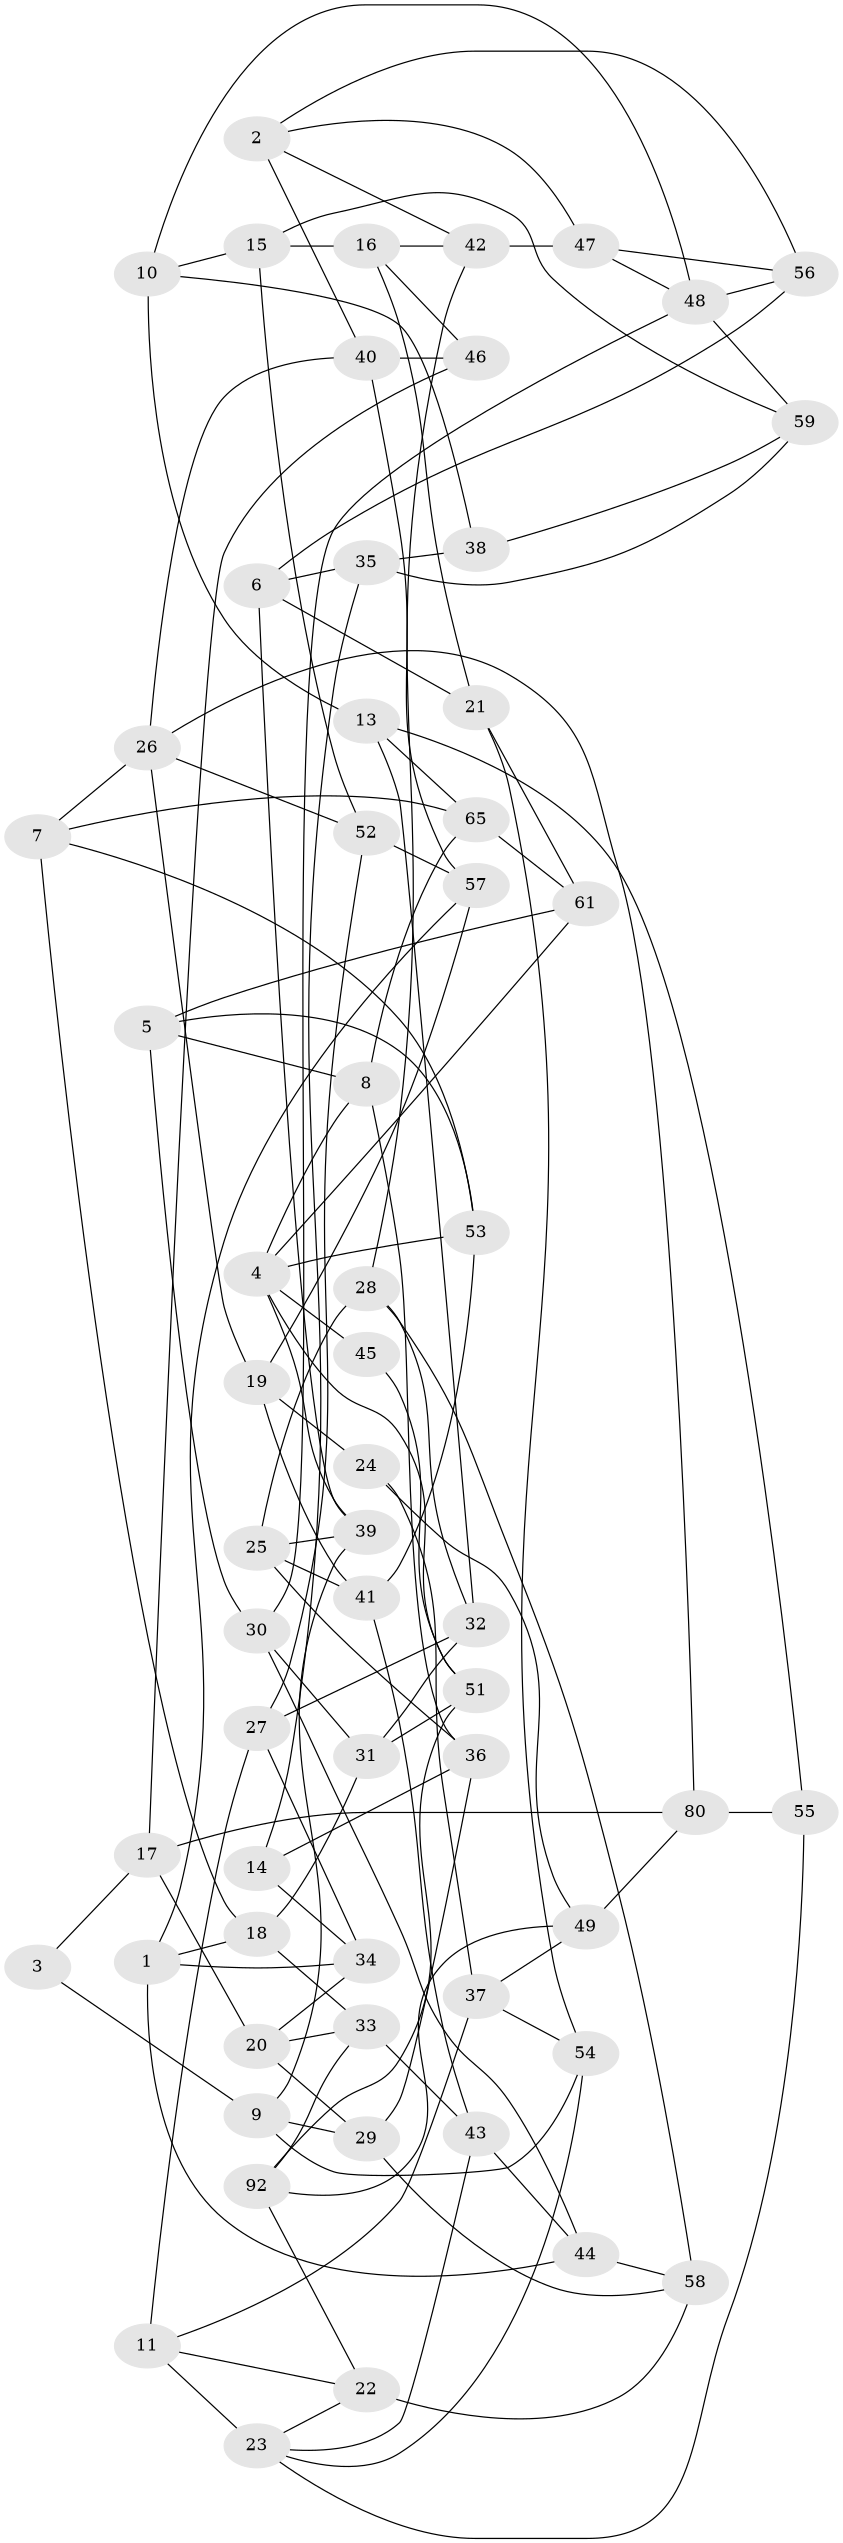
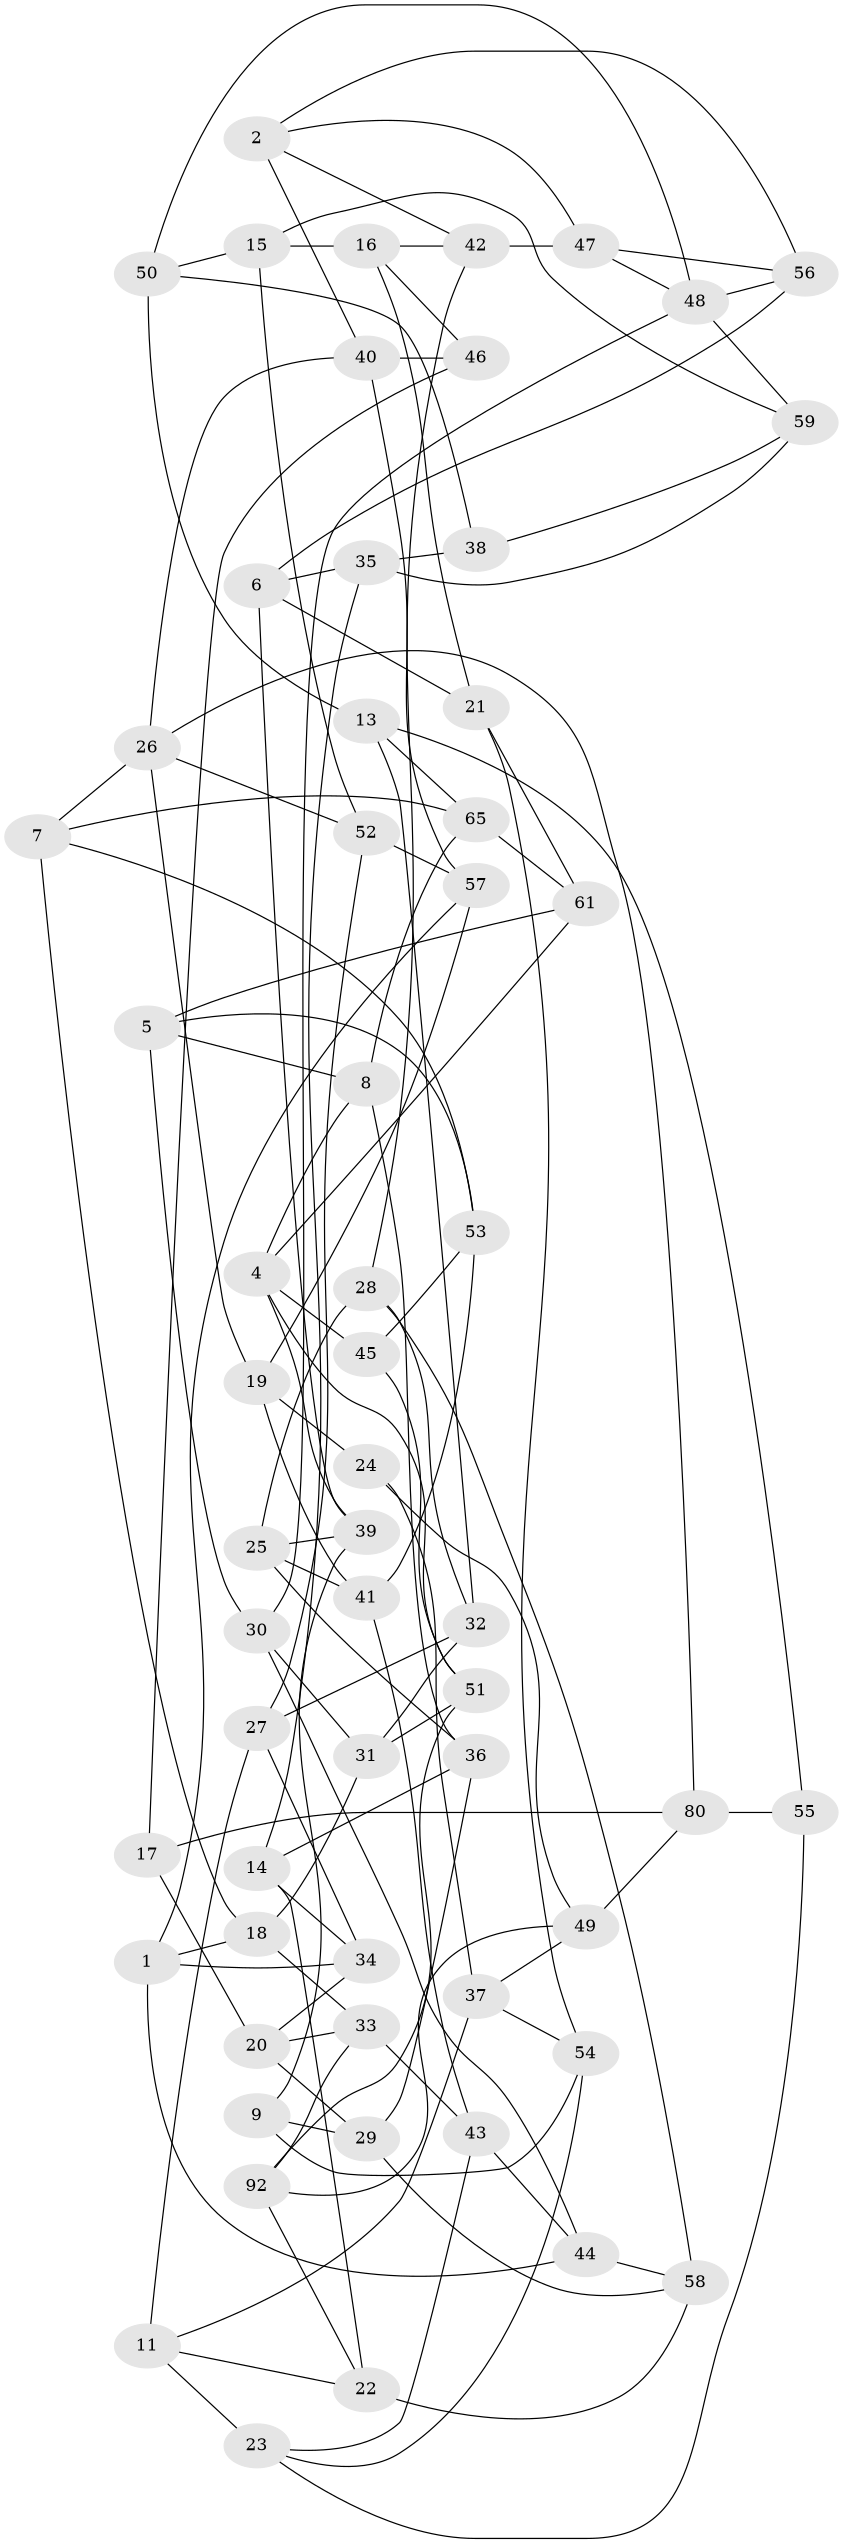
(147, 274) -> (147, 274)
(365, 1250) -> (423, 1295)
(38, 1967) -> none
(312, 2418) -> (330, 2149)
